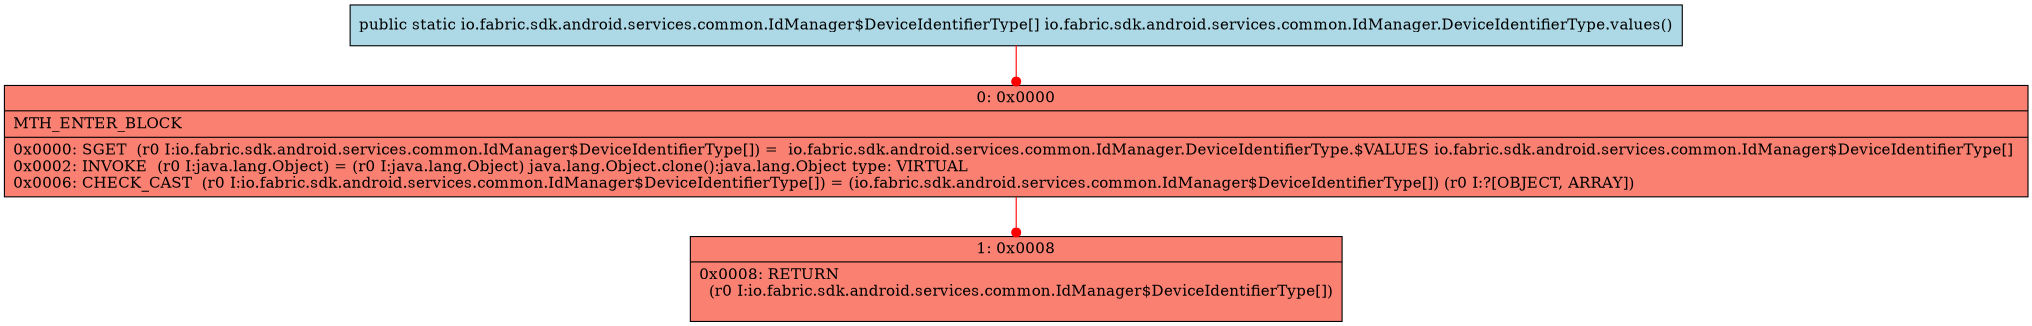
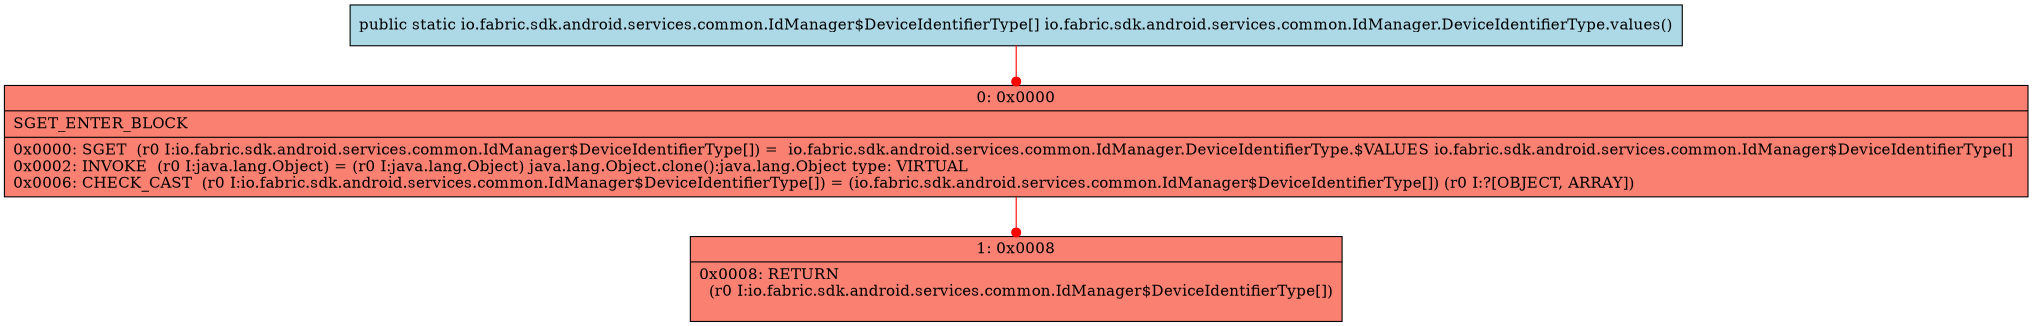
(98, 124) -> (101, 124)
